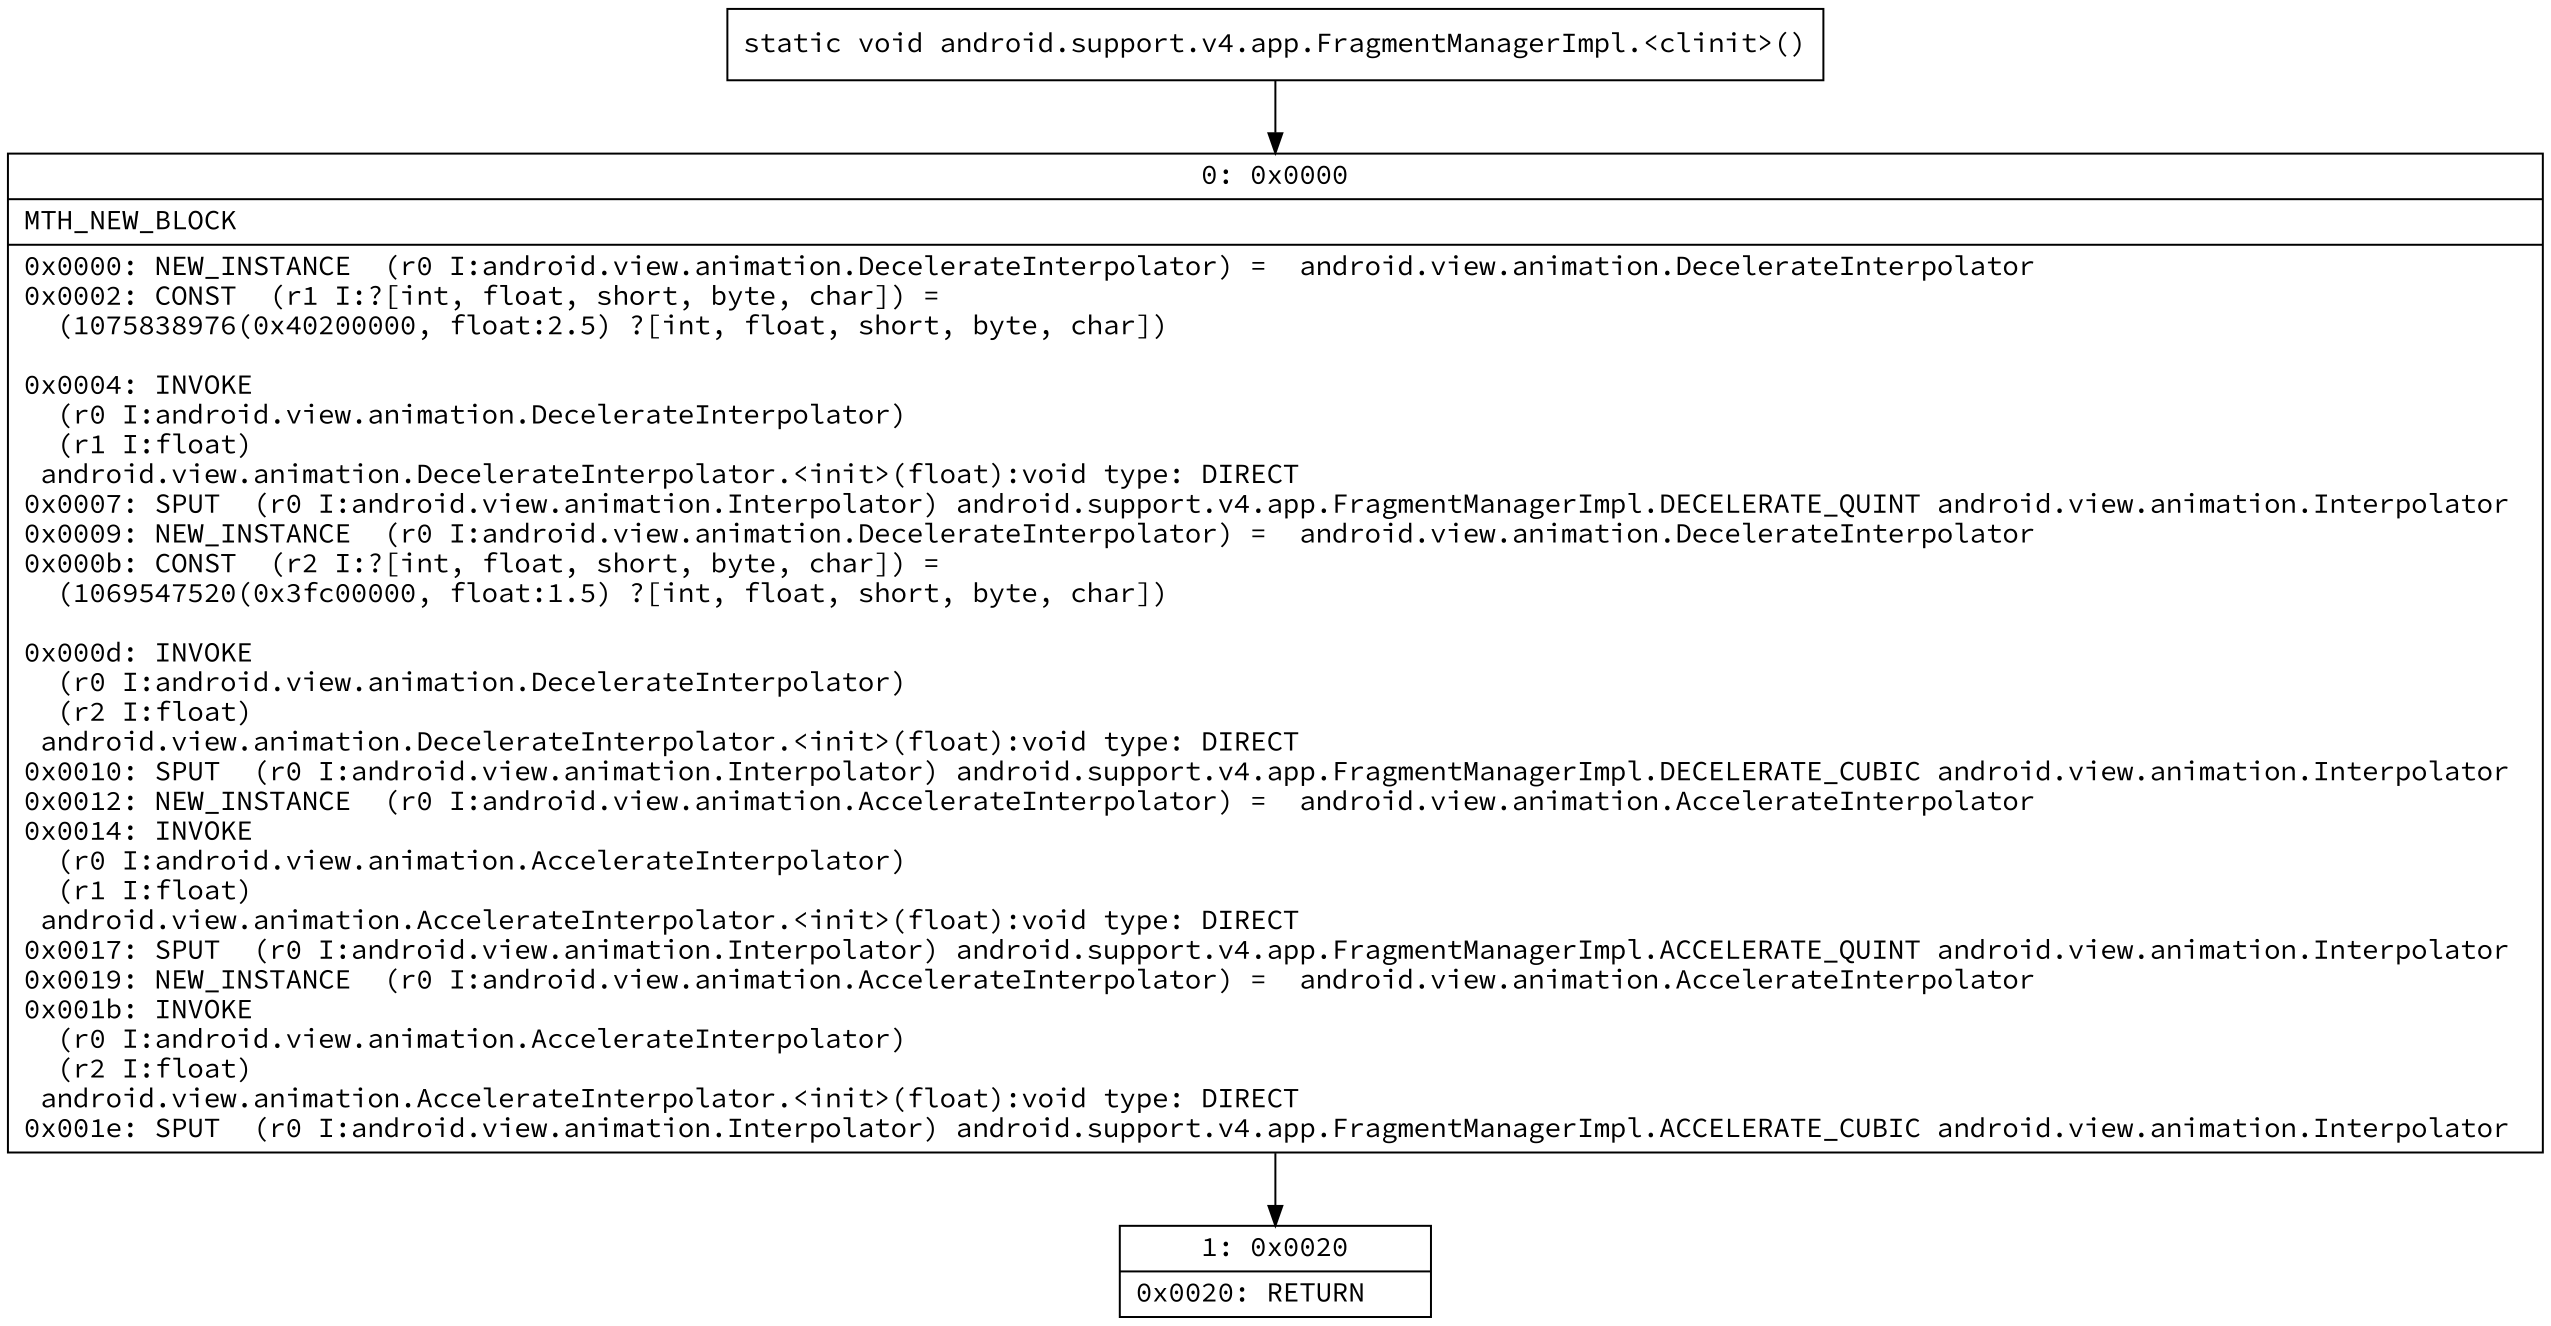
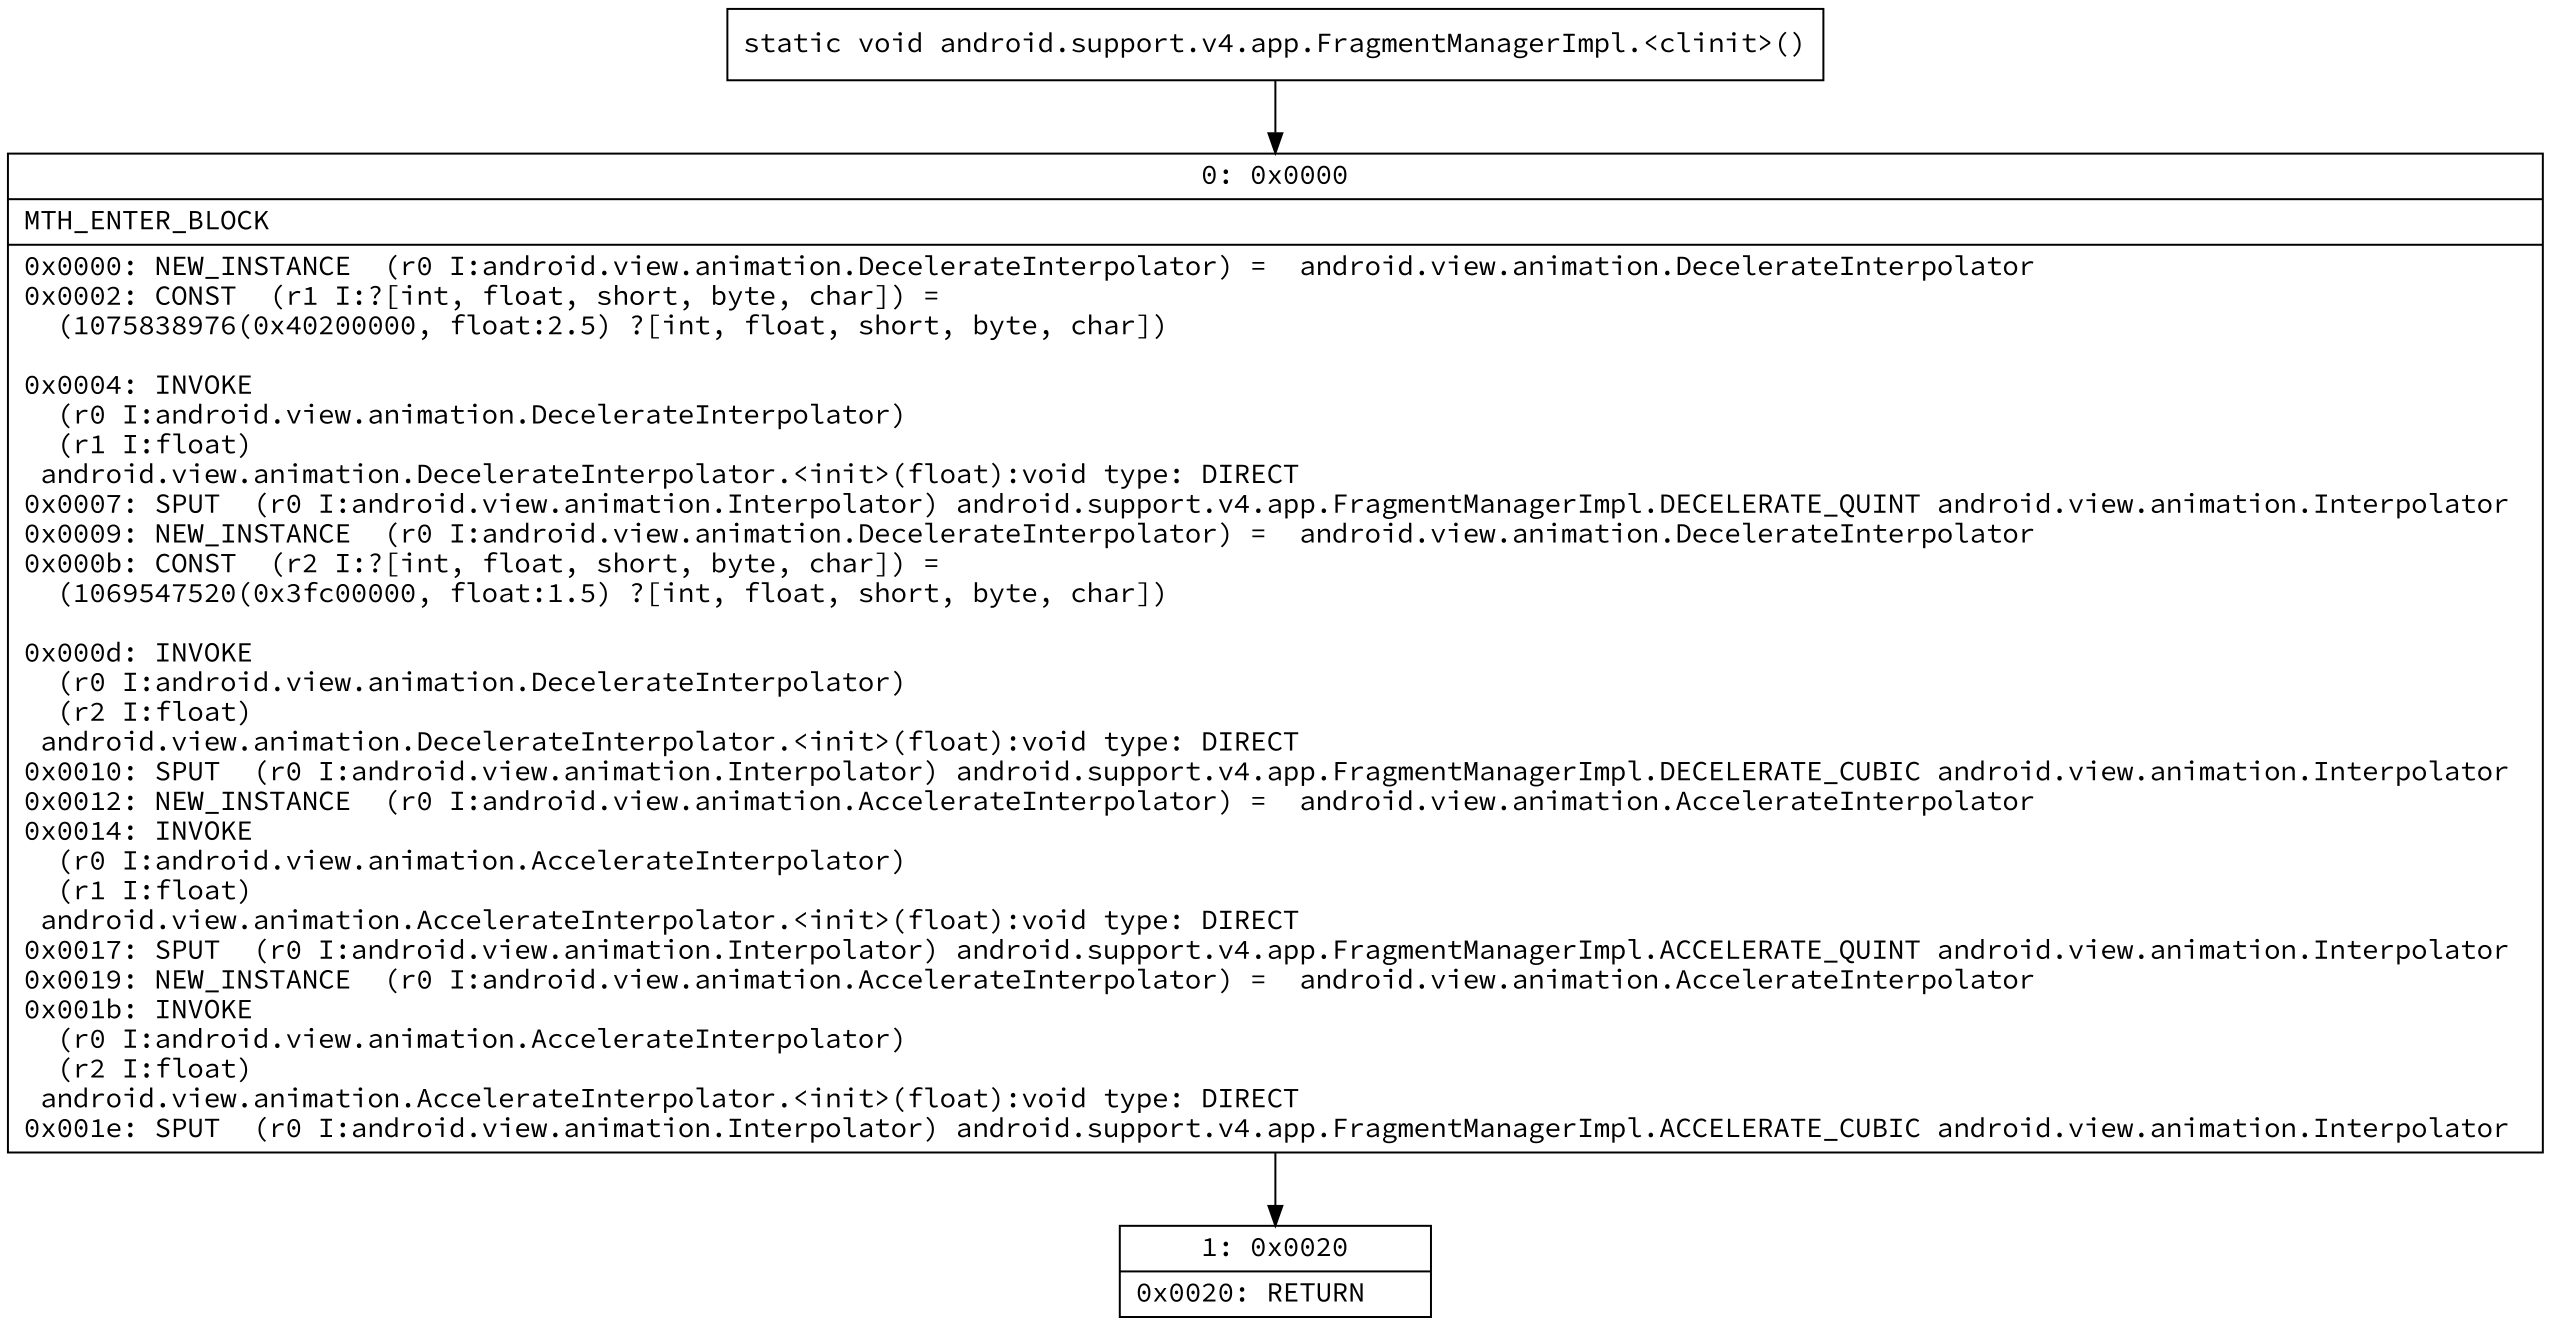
(131, 221) -> (147, 221)
